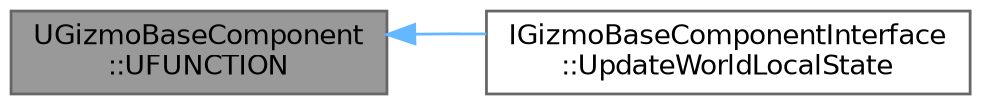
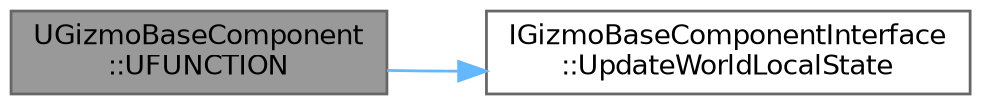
(451, 34) -> (423, 71)
